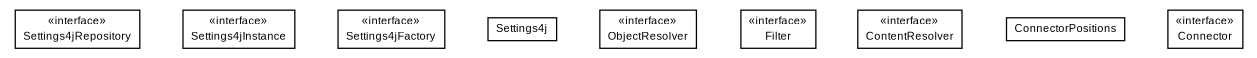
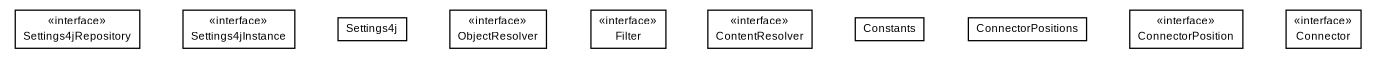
(391, 29) -> none
none -> (890, 29)
none -> (1186, 29)
